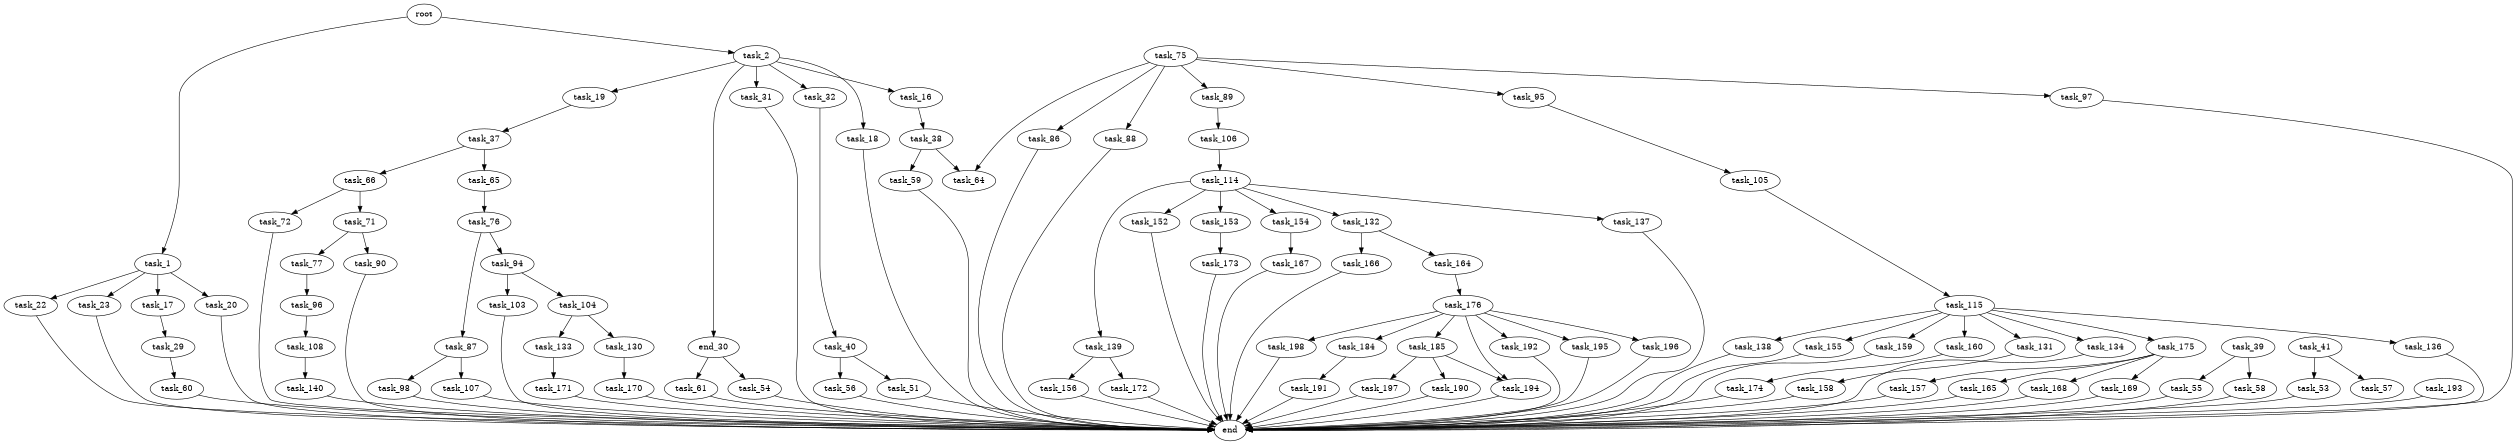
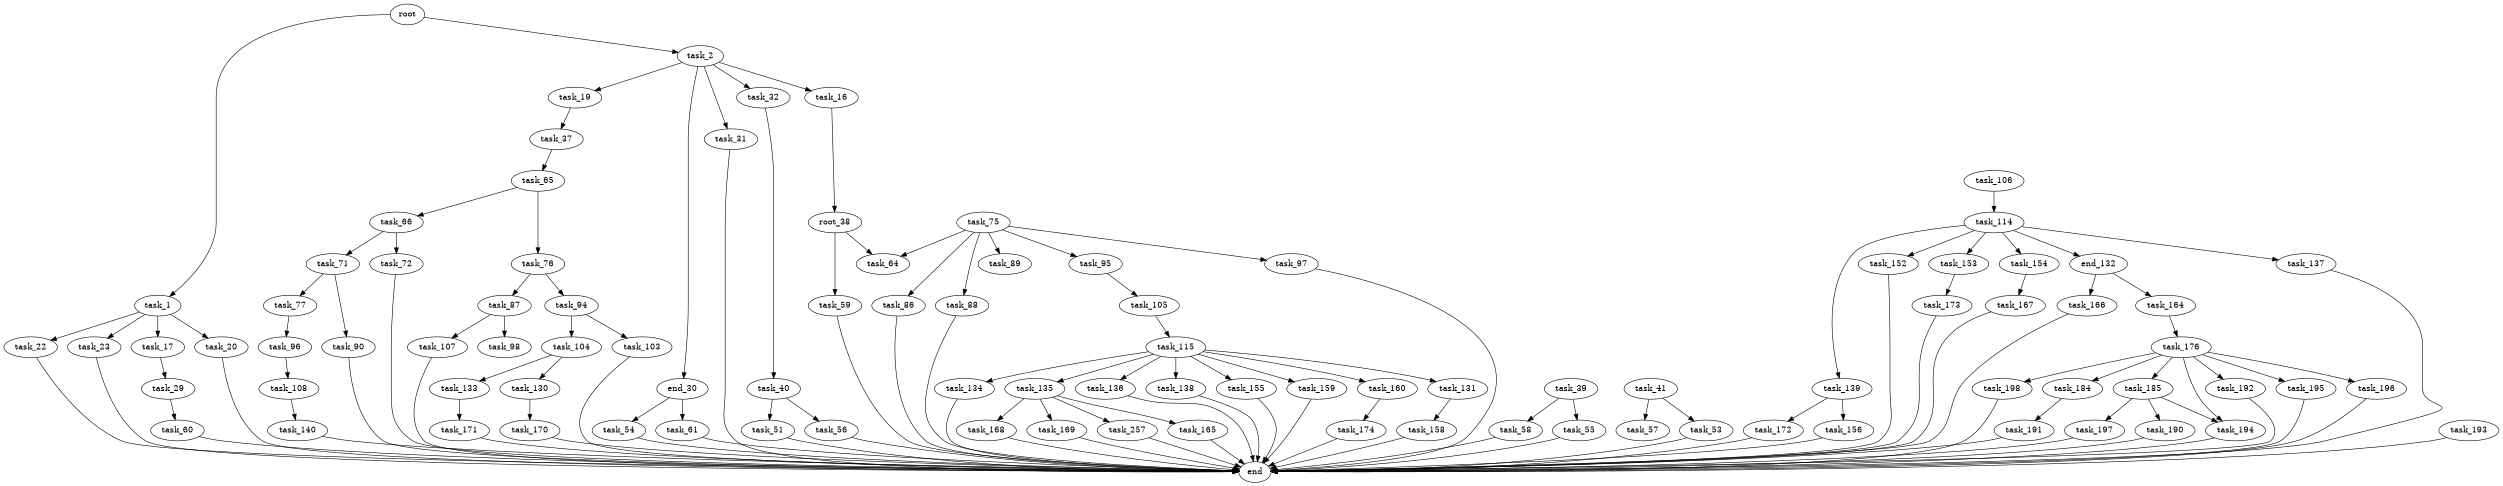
(1218, 116) -> none
(863, 139) -> none
(926, 139) -> (835, 222)
(425, 159) -> (470, 201)
(1361, 222) -> (2099, 264)
(2176, 347) -> (1035, 389)
(1908, 389) -> (1127, 430)
(810, 424) -> none
